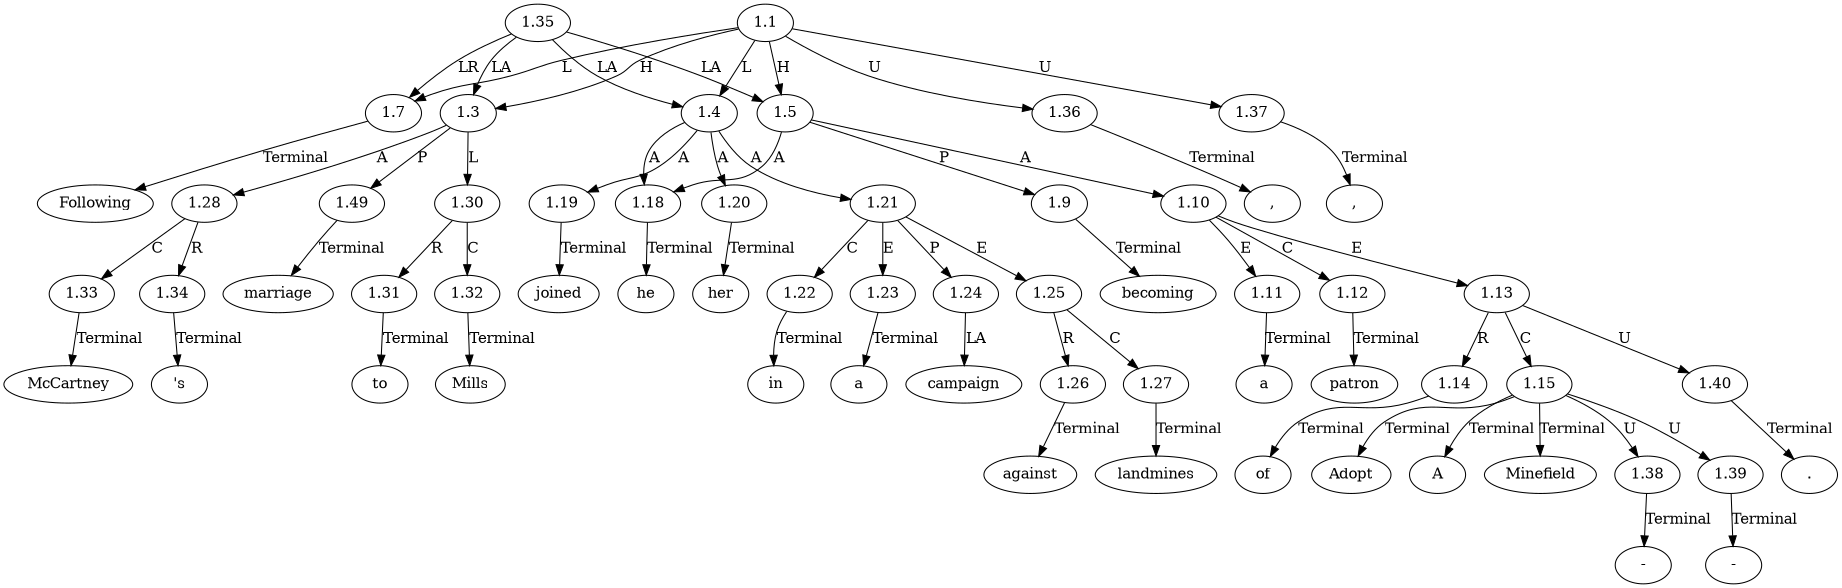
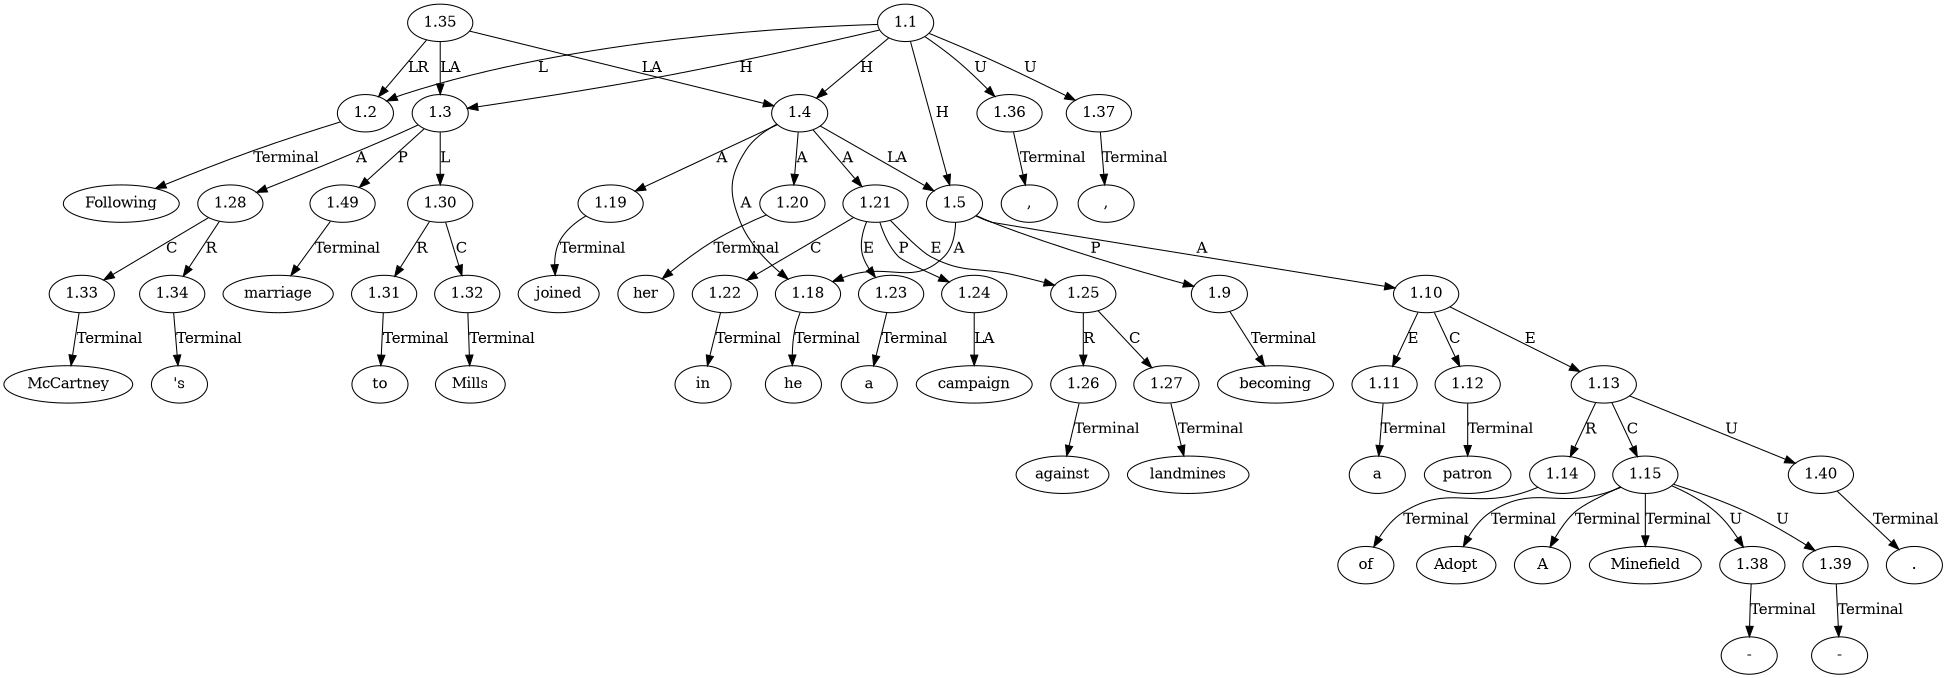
(661, 62) -> (872, 156)
(747, 68) -> (867, 68)
(393, 113) -> (365, 113)
